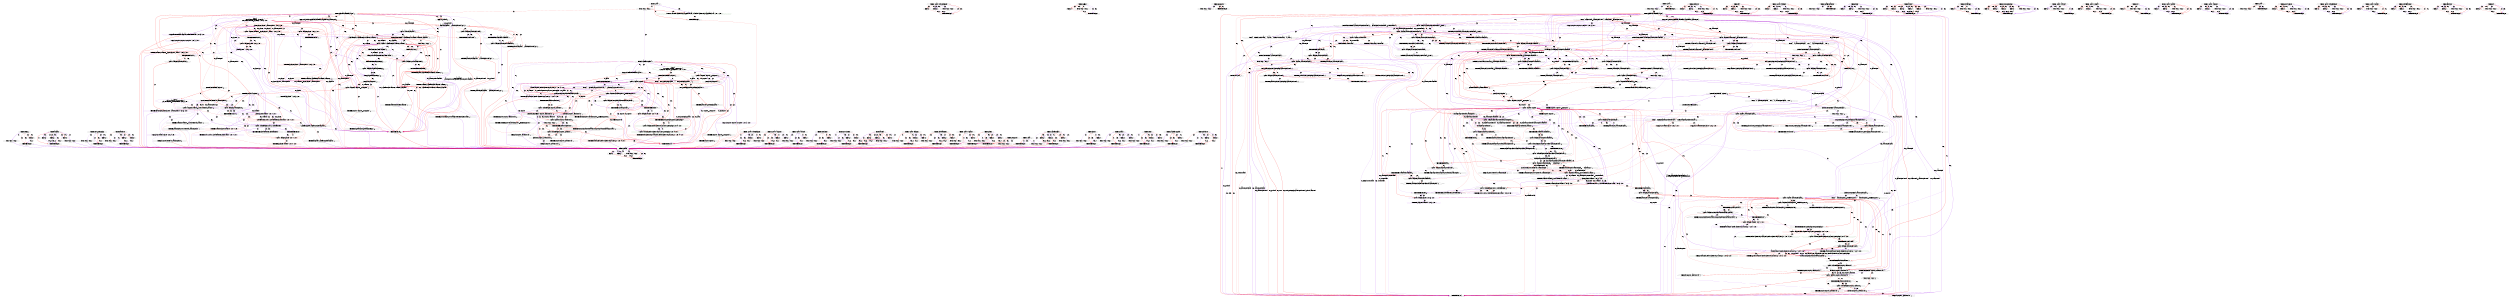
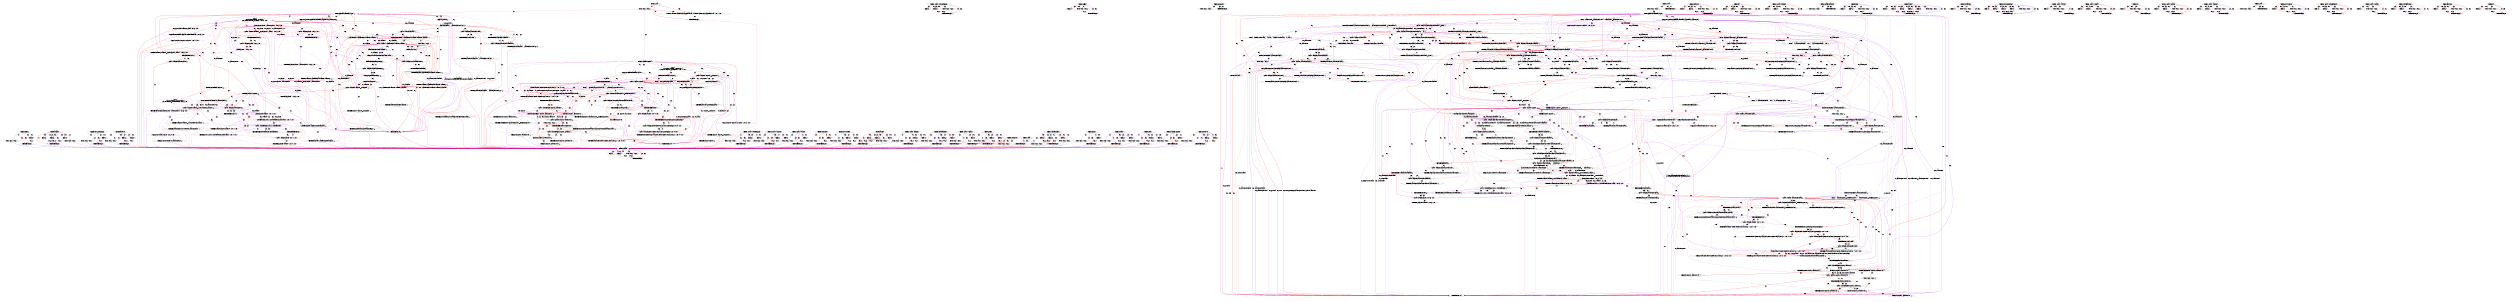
none -> (186, 29)
